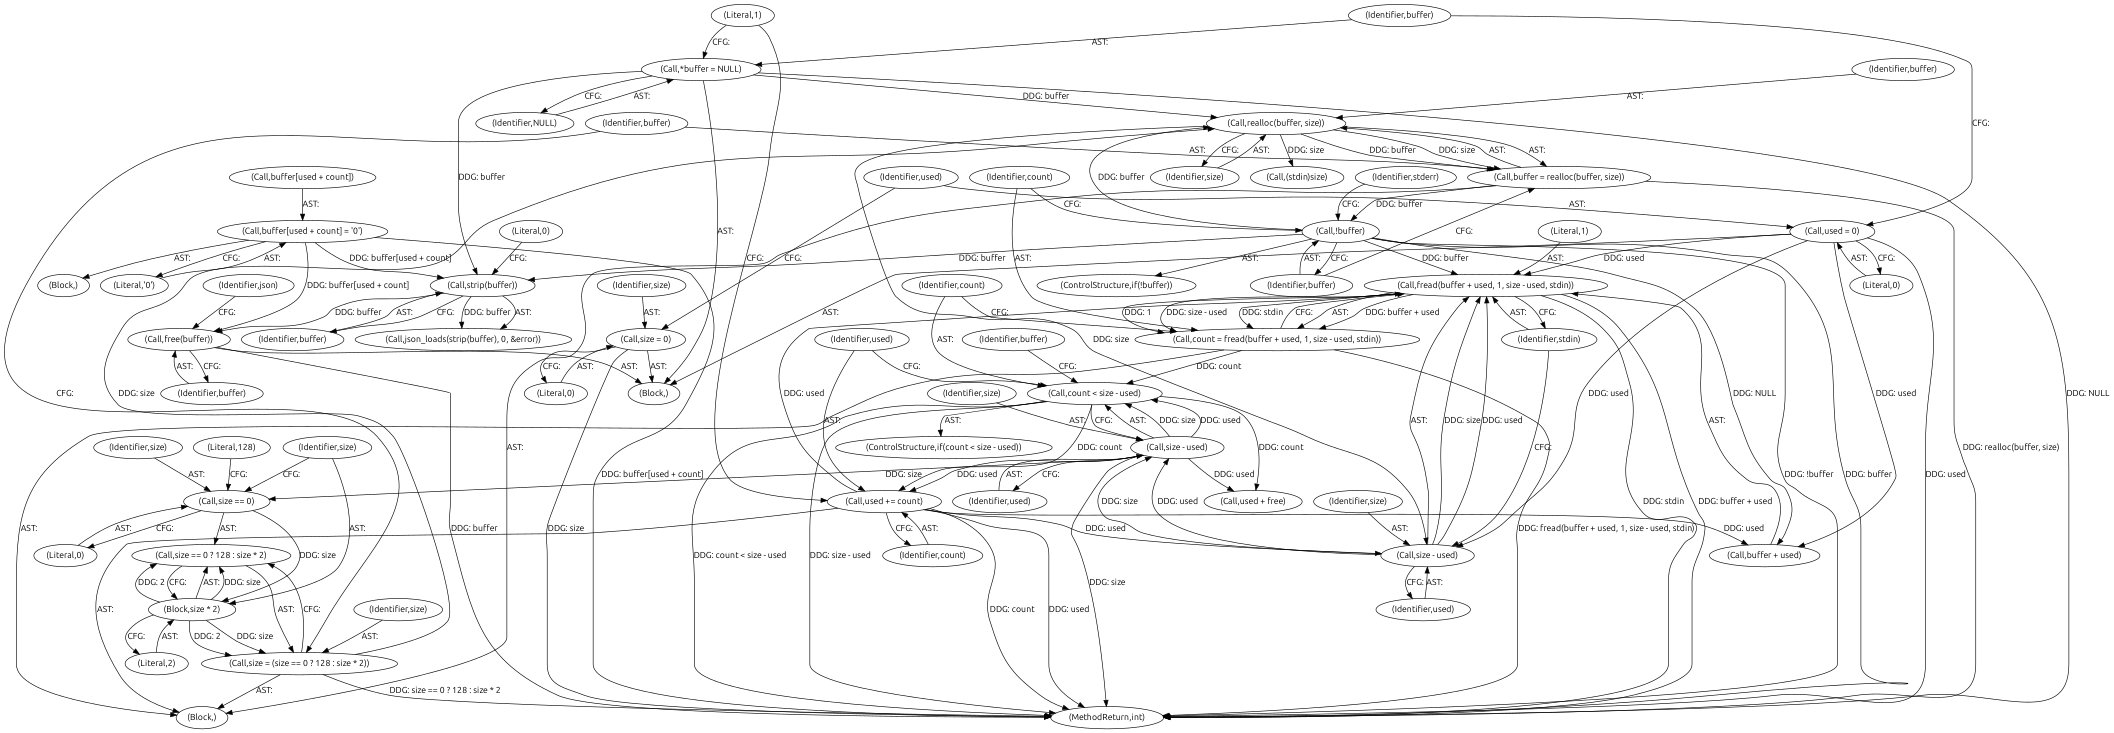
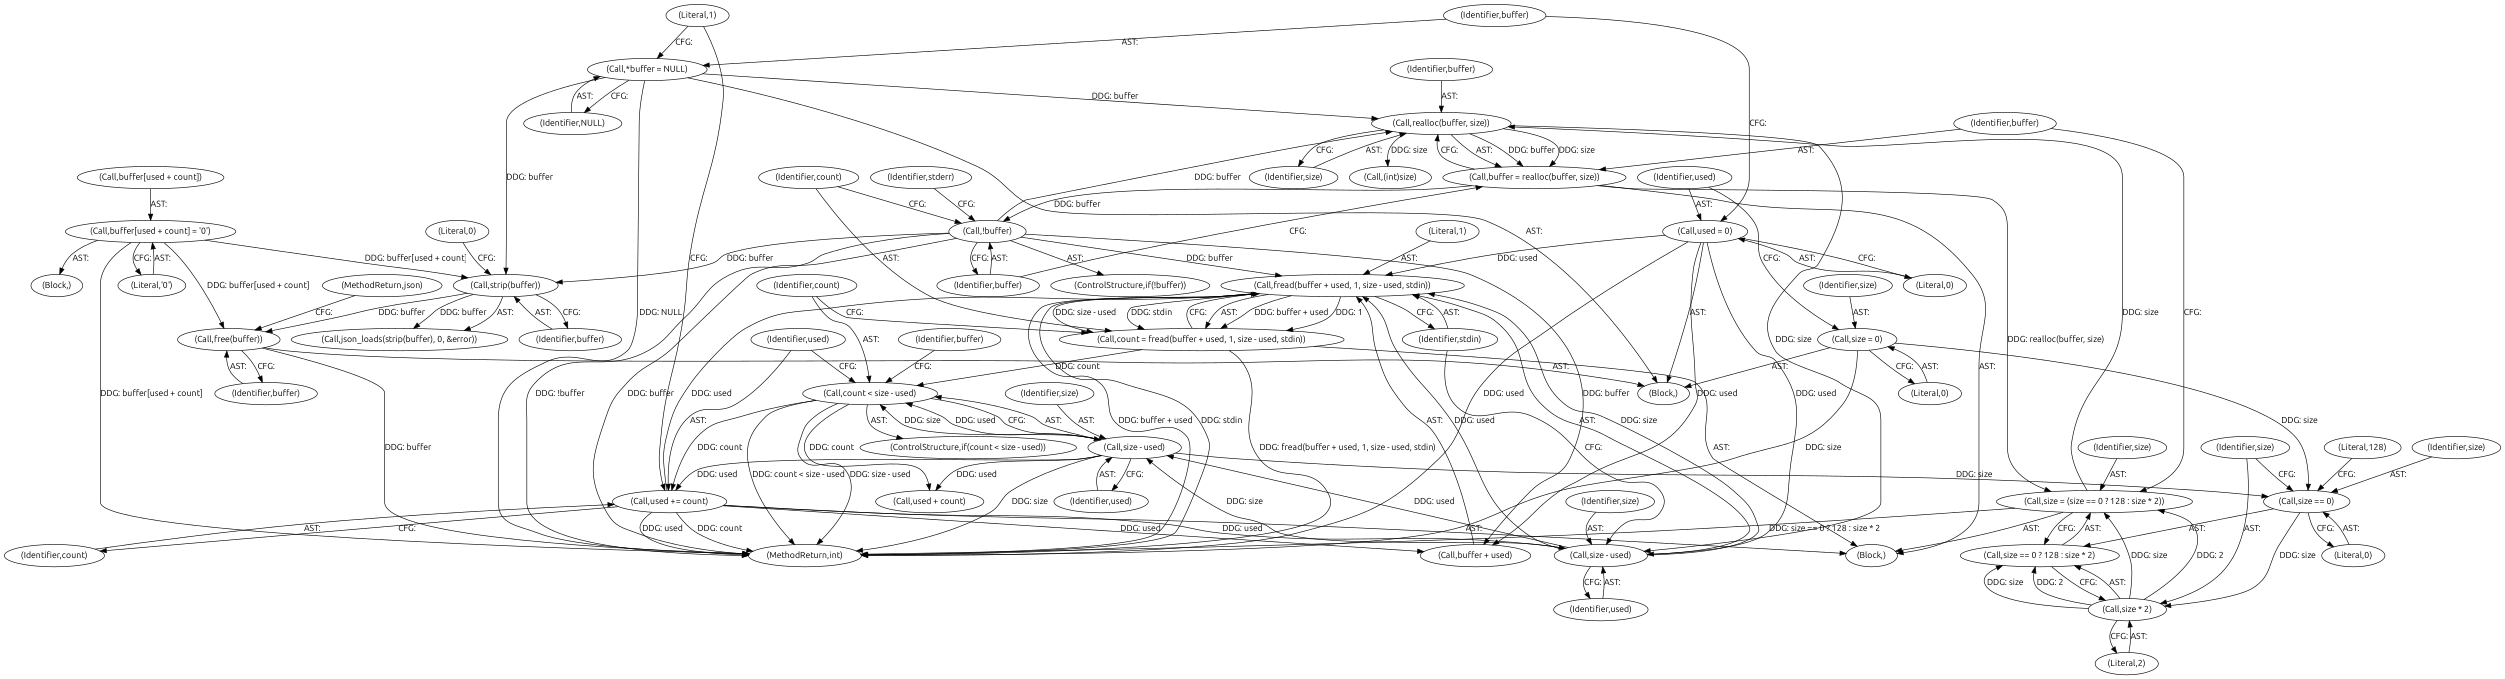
(1499, 151) -> (1451, 151)
(1297, 178) -> (1390, 178)
(249, 286) -> (382, 286)
none -> (2126, 374)
(1755, 394) -> (1606, 394)
(1253, 502) -> (930, 502)
(192, 610) -> (2127, 610)
(1976, 661) -> (1952, 195)
